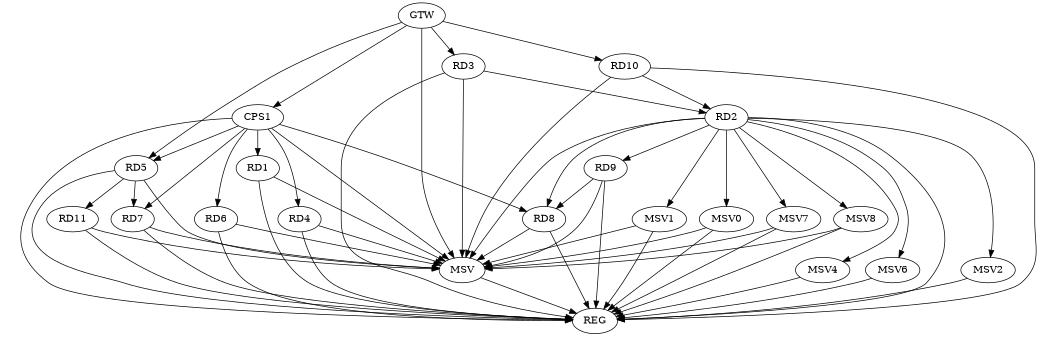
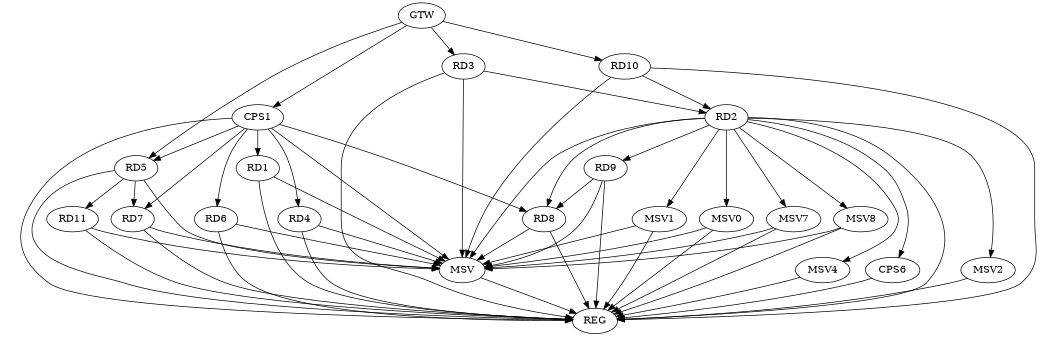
(422, 143) -> none
(893, 270) -> (893, 270)
